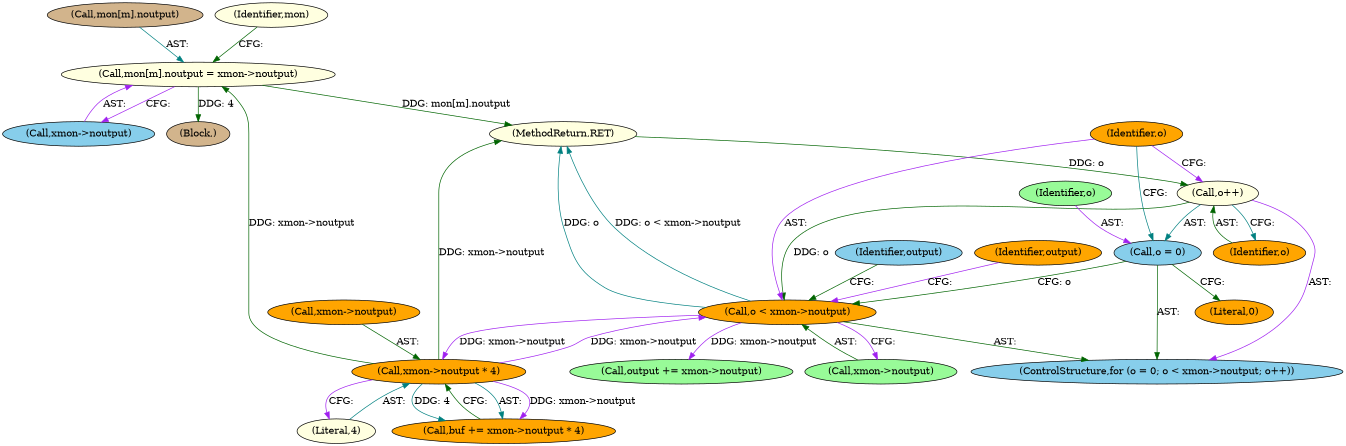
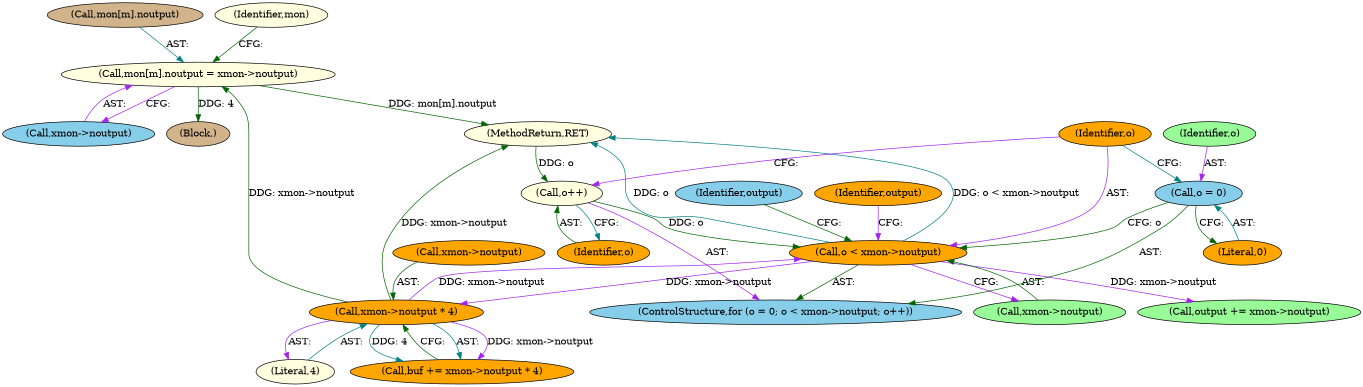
(1183, 218) -> (1231, 224)
(343, 401) -> (301, 342)
